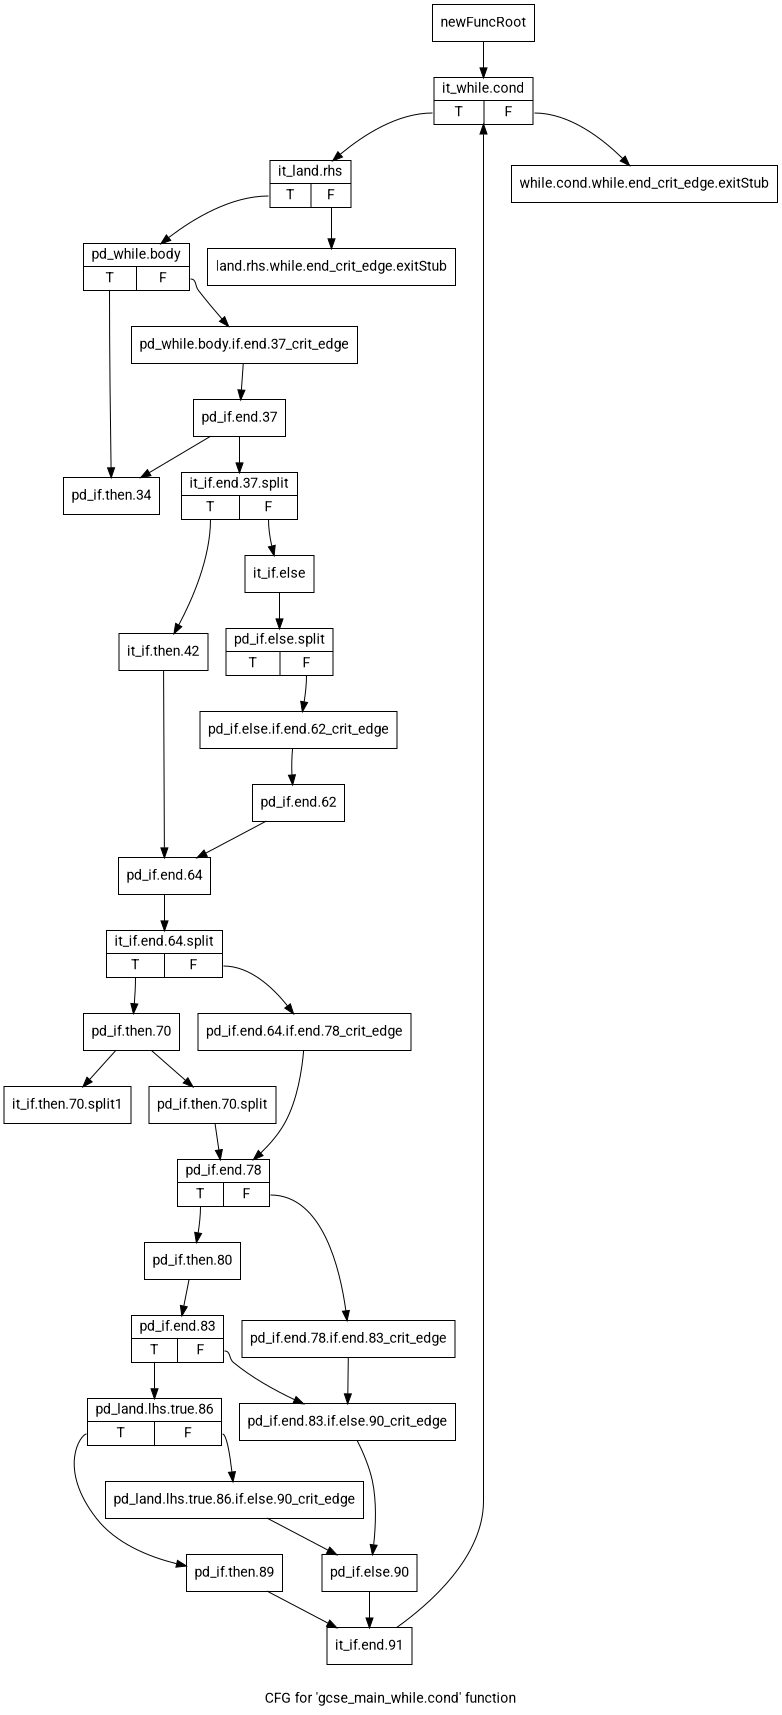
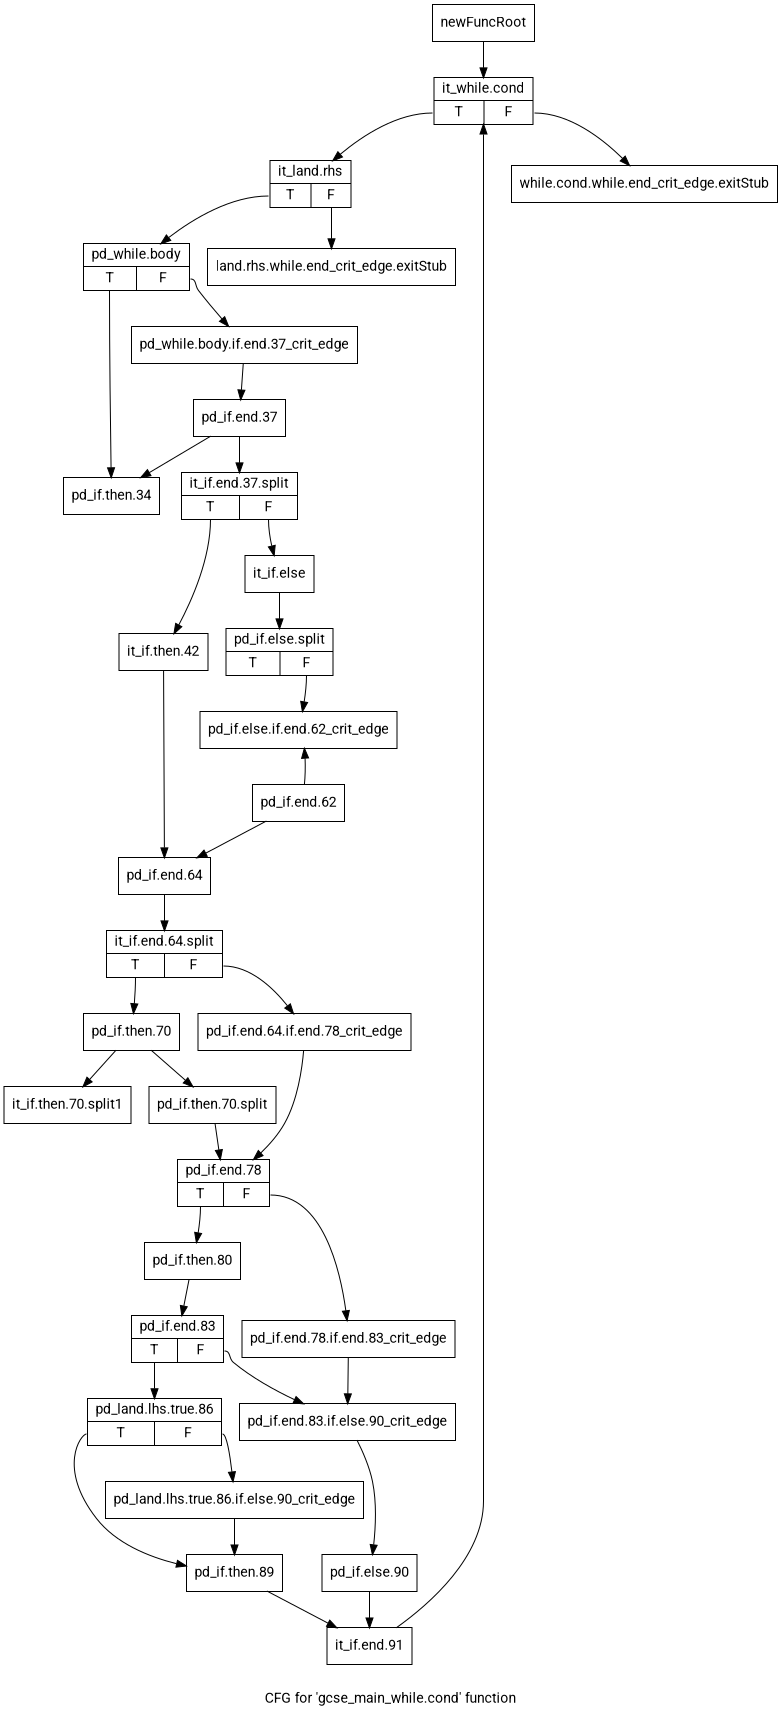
(292, 762) -> (305, 772)
(297, 1534) -> (234, 1532)
